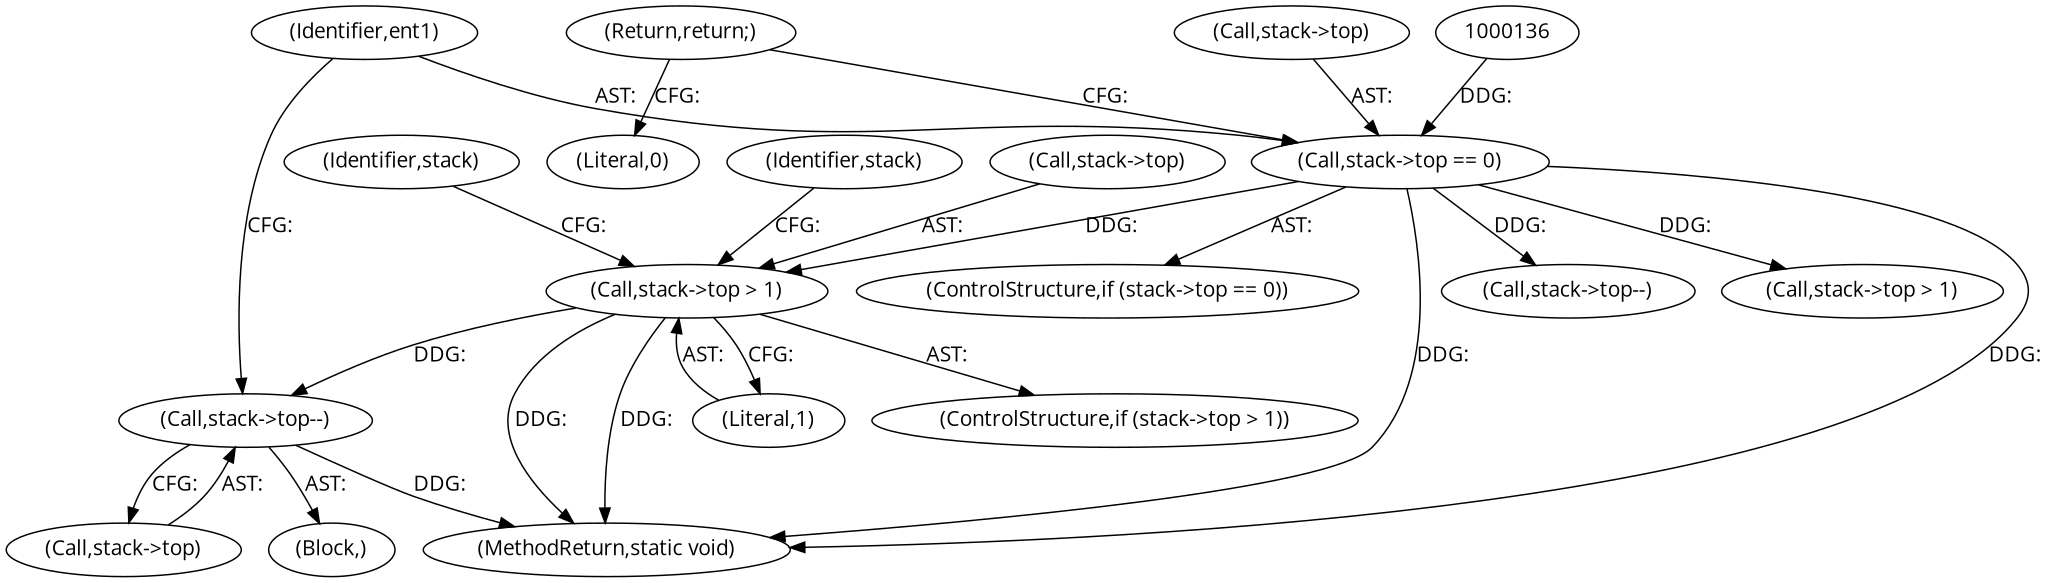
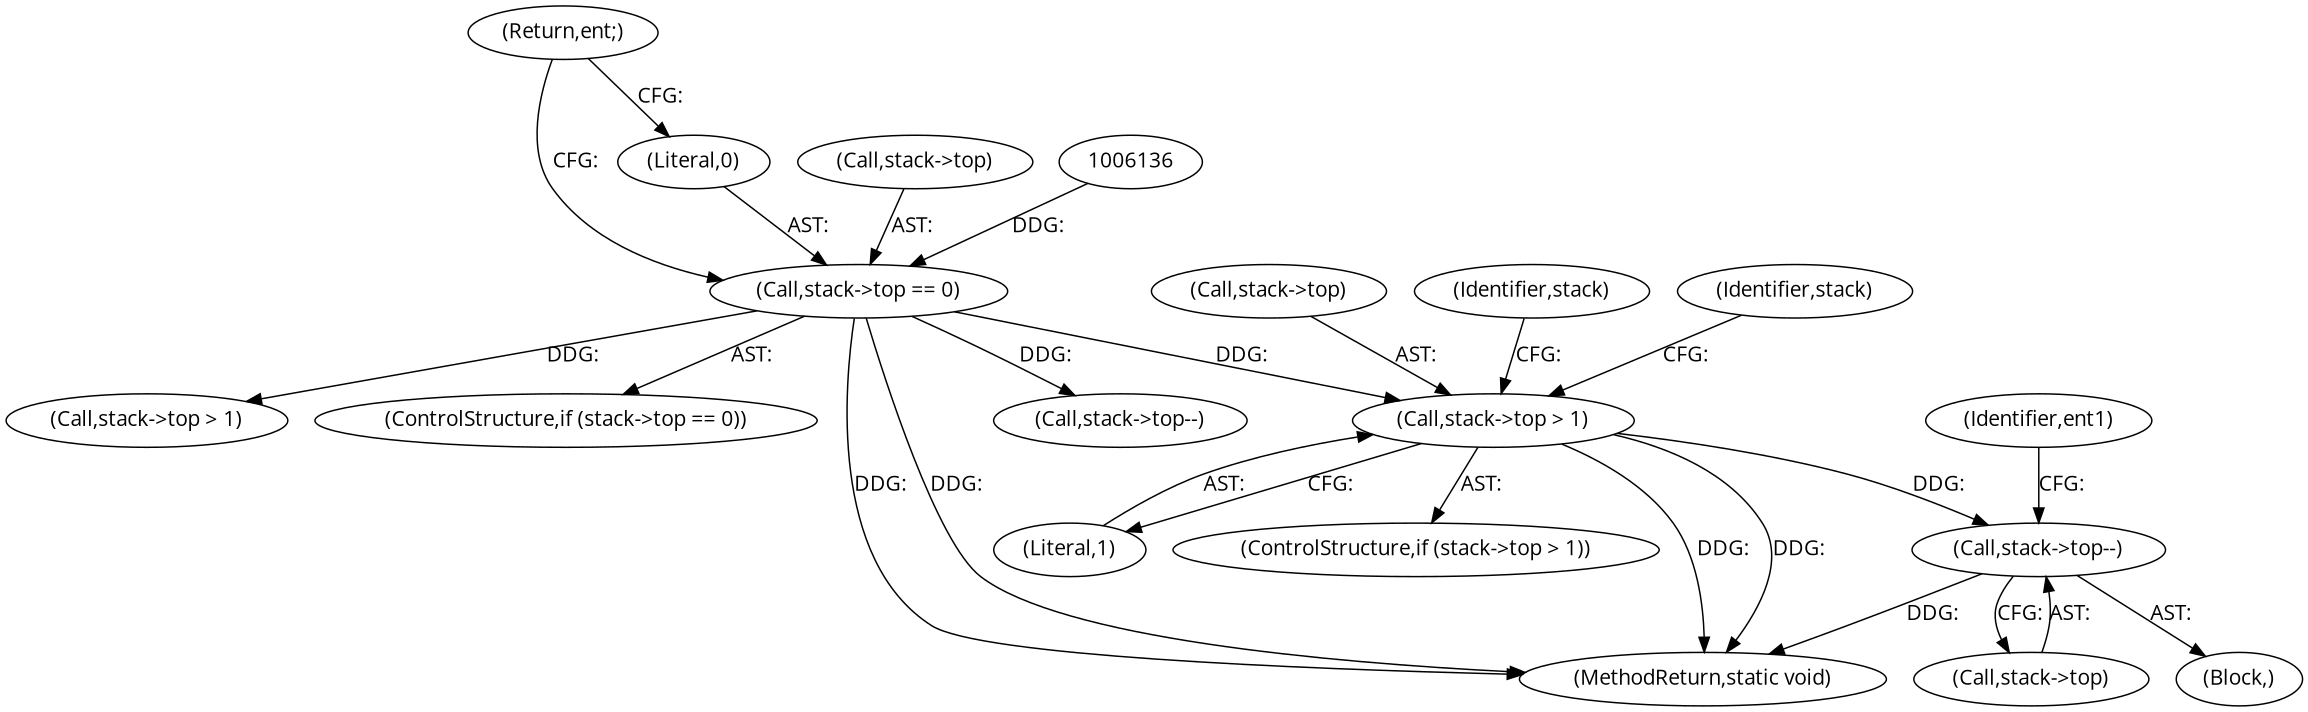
(681, 33) -> (563, 33)
(1507, 33) -> (1131, 162)
(846, 132) -> (769, 221)
